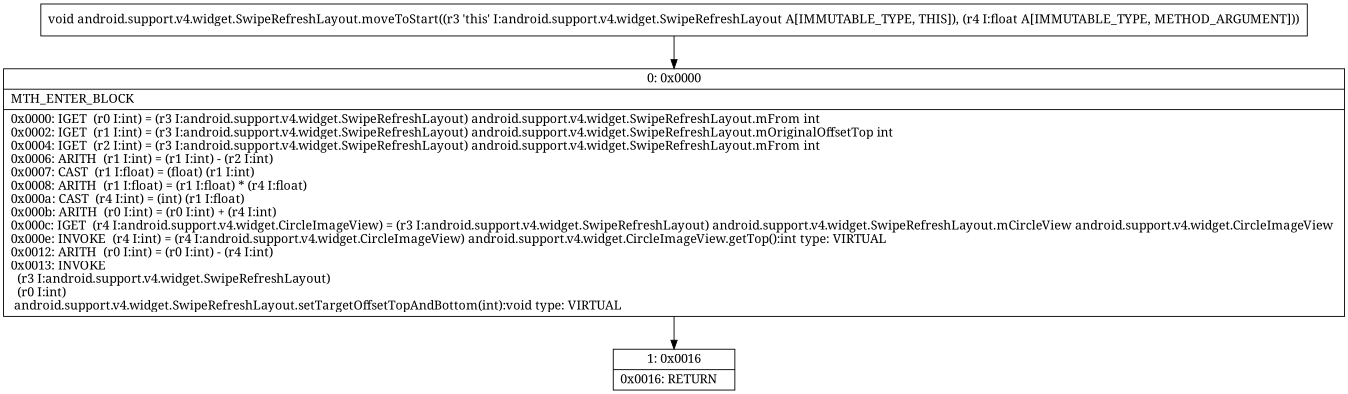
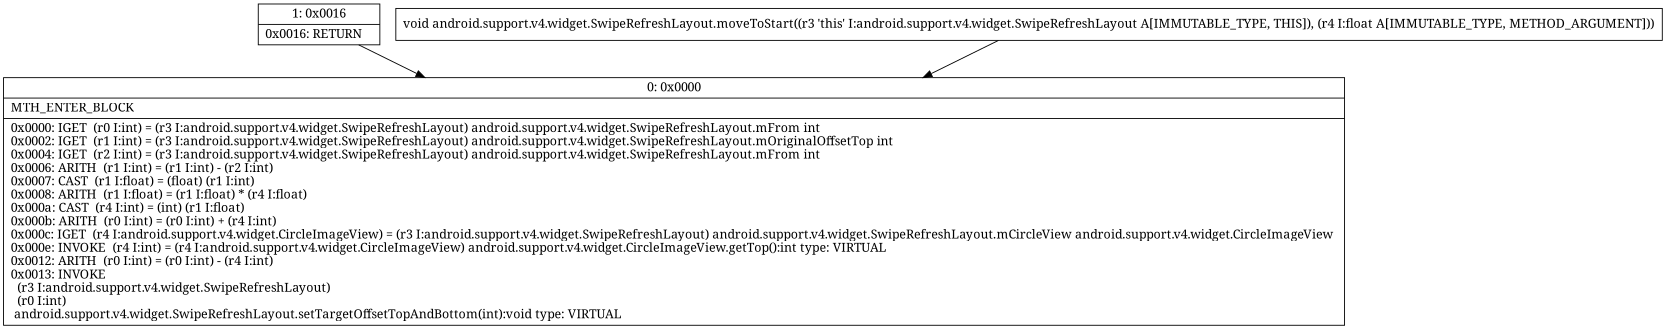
(674, 328) -> (388, 59)
